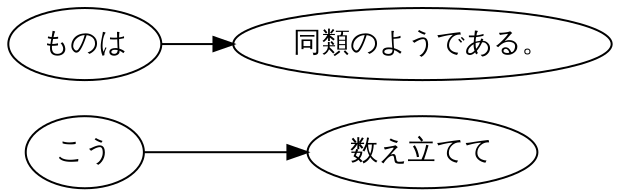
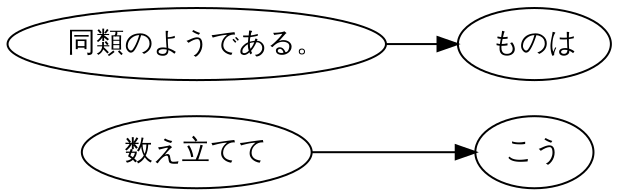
(188, 44) -> (412, 44)
(215, 152) -> (383, 152)
